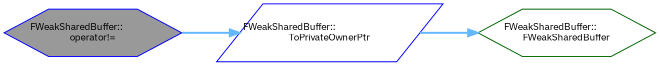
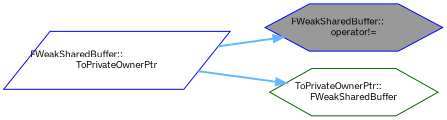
(206, 33) -> (246, 42)
(567, 33) -> (354, 92)
